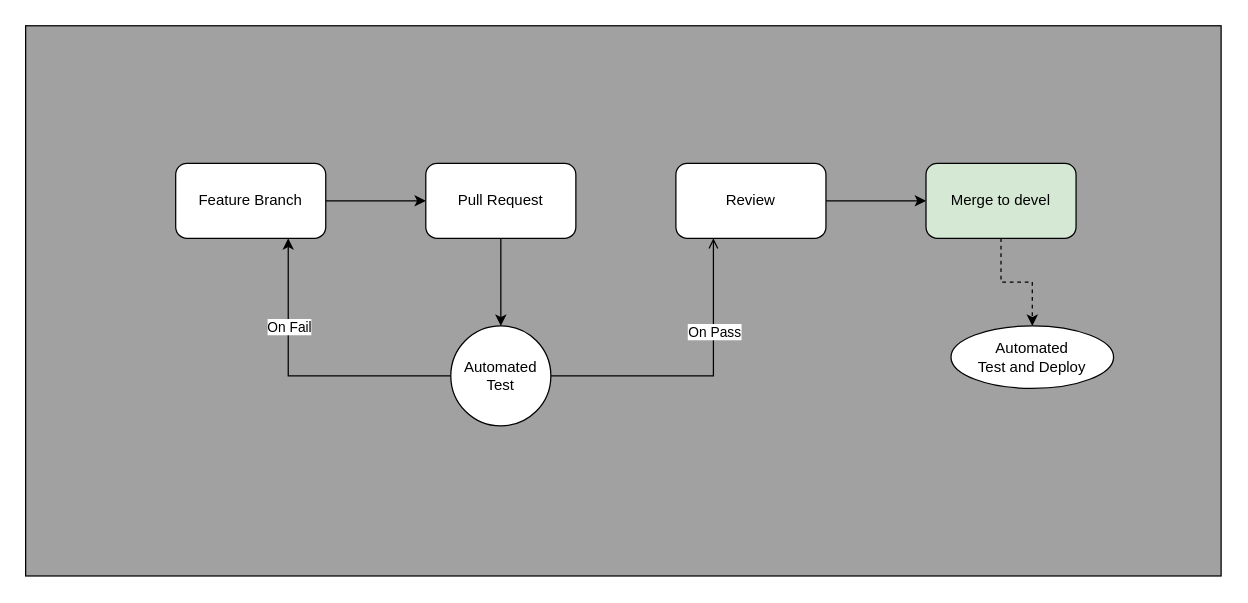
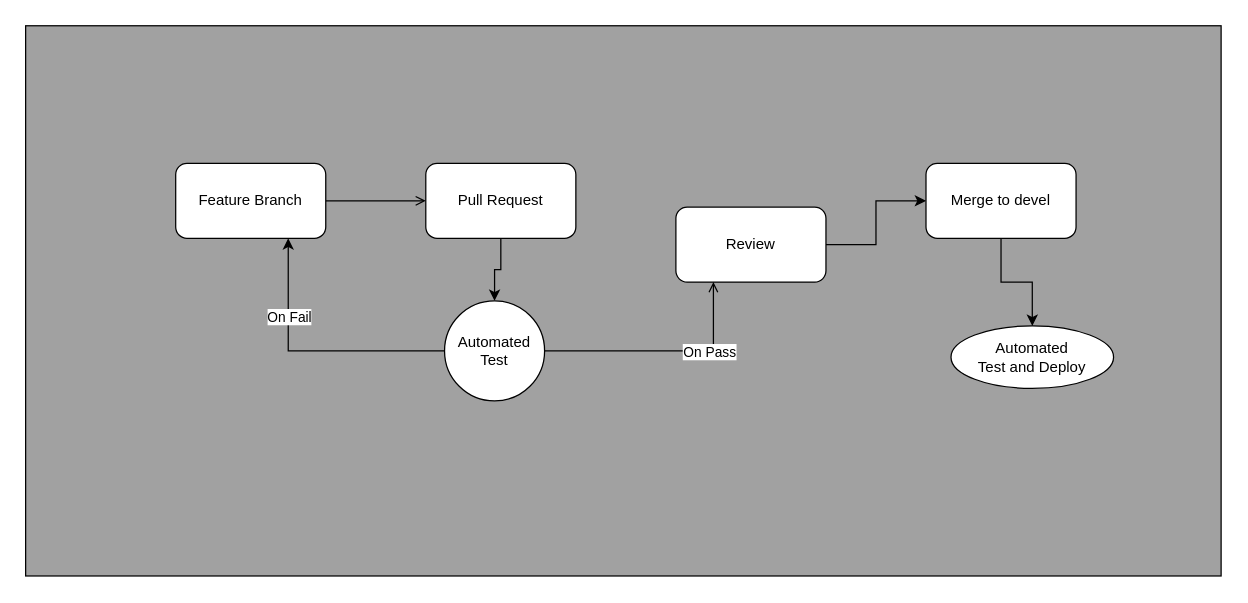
(416, 201) -> (417, 201)
(751, 201) -> (751, 244)
(1001, 201) -> (1001, 201)
(1013, 282) -> (1013, 282)
(501, 376) -> (494, 351)
